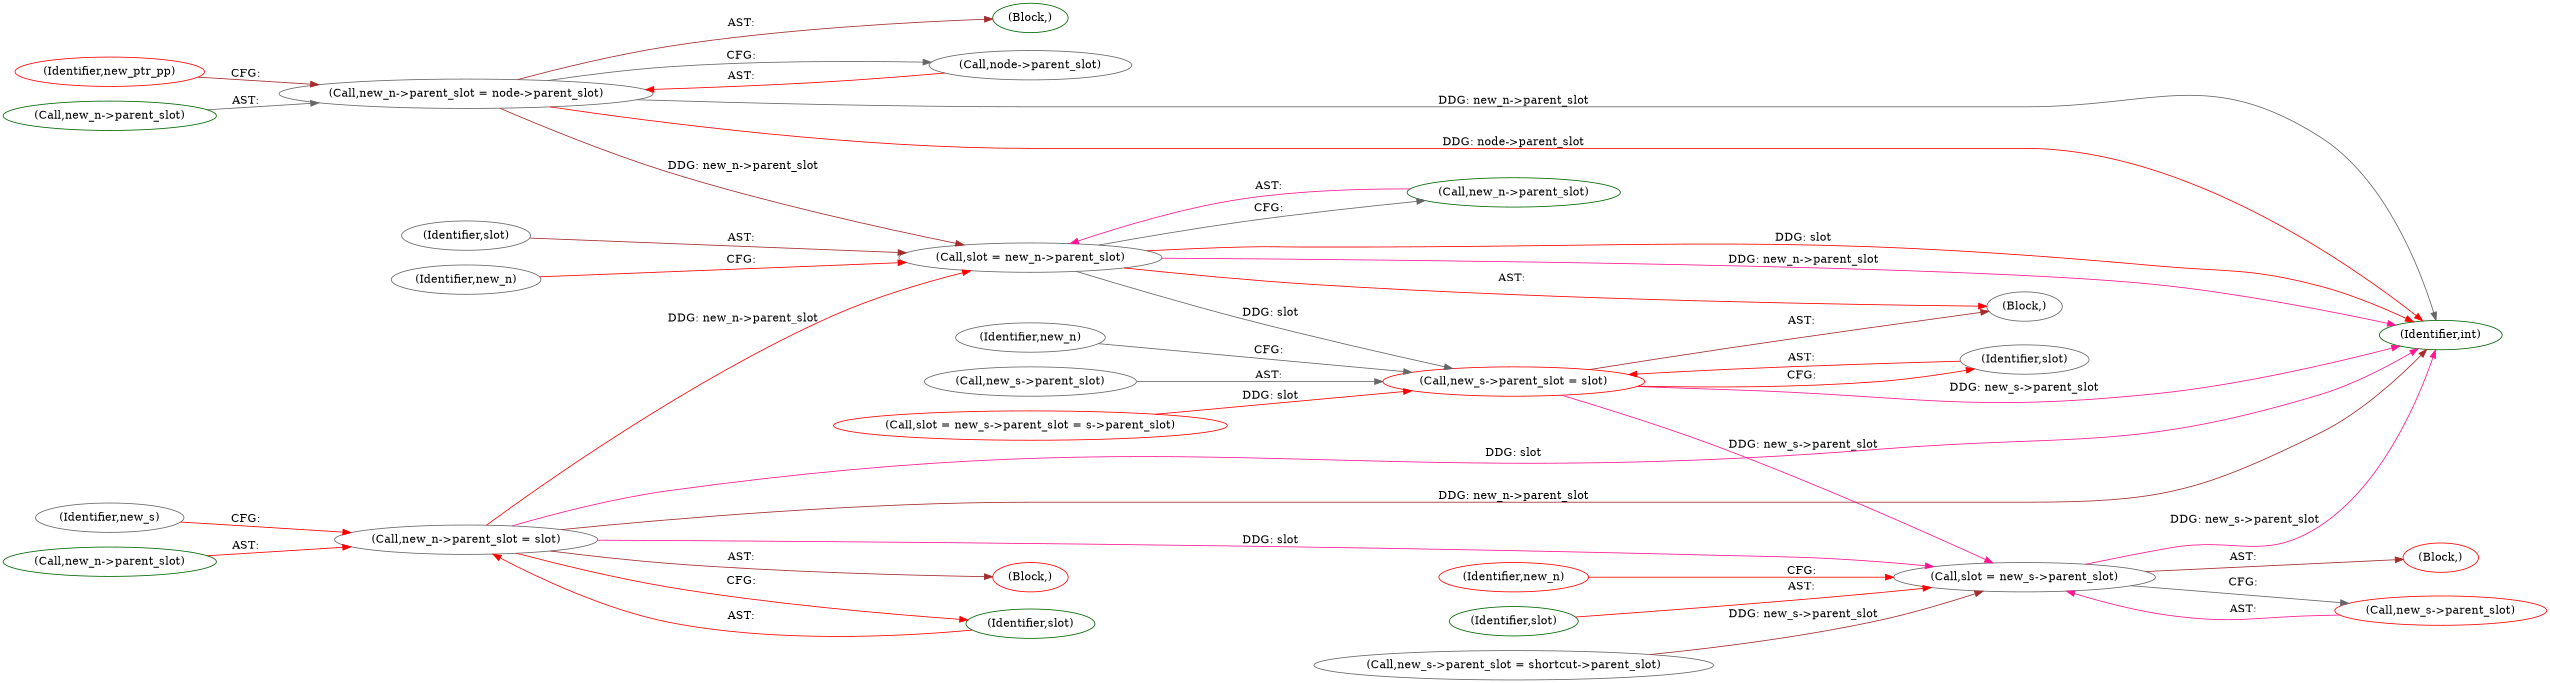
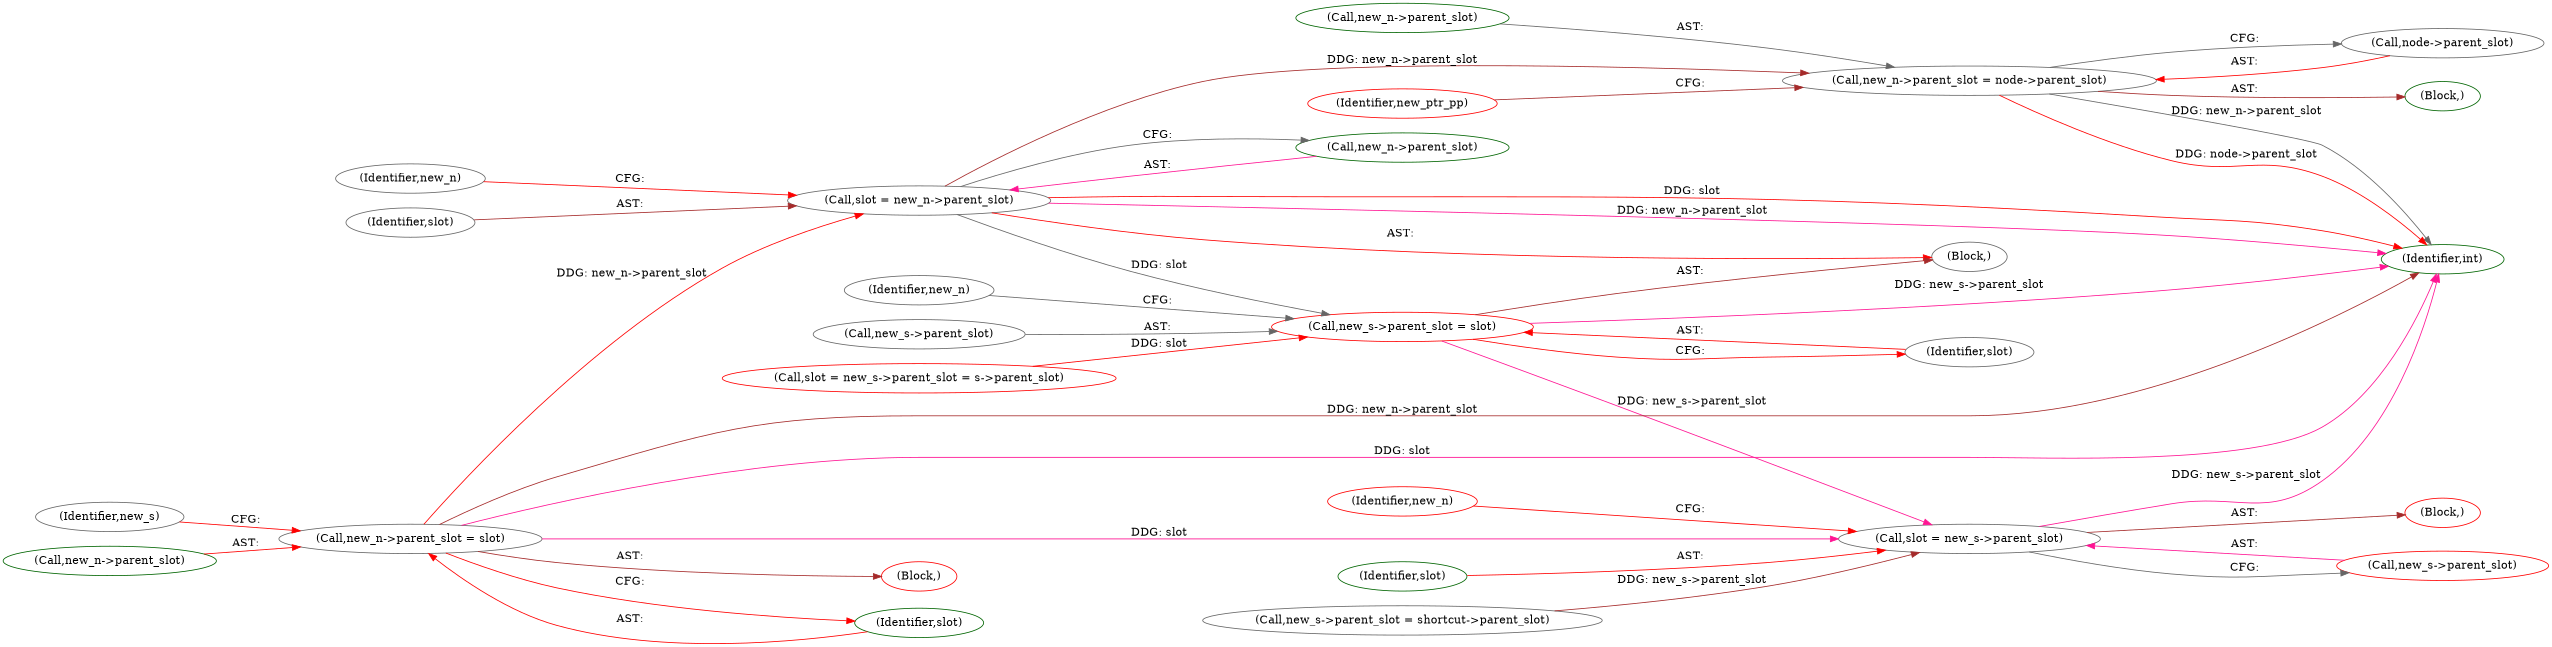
(724, 188) -> (1362, 68)
